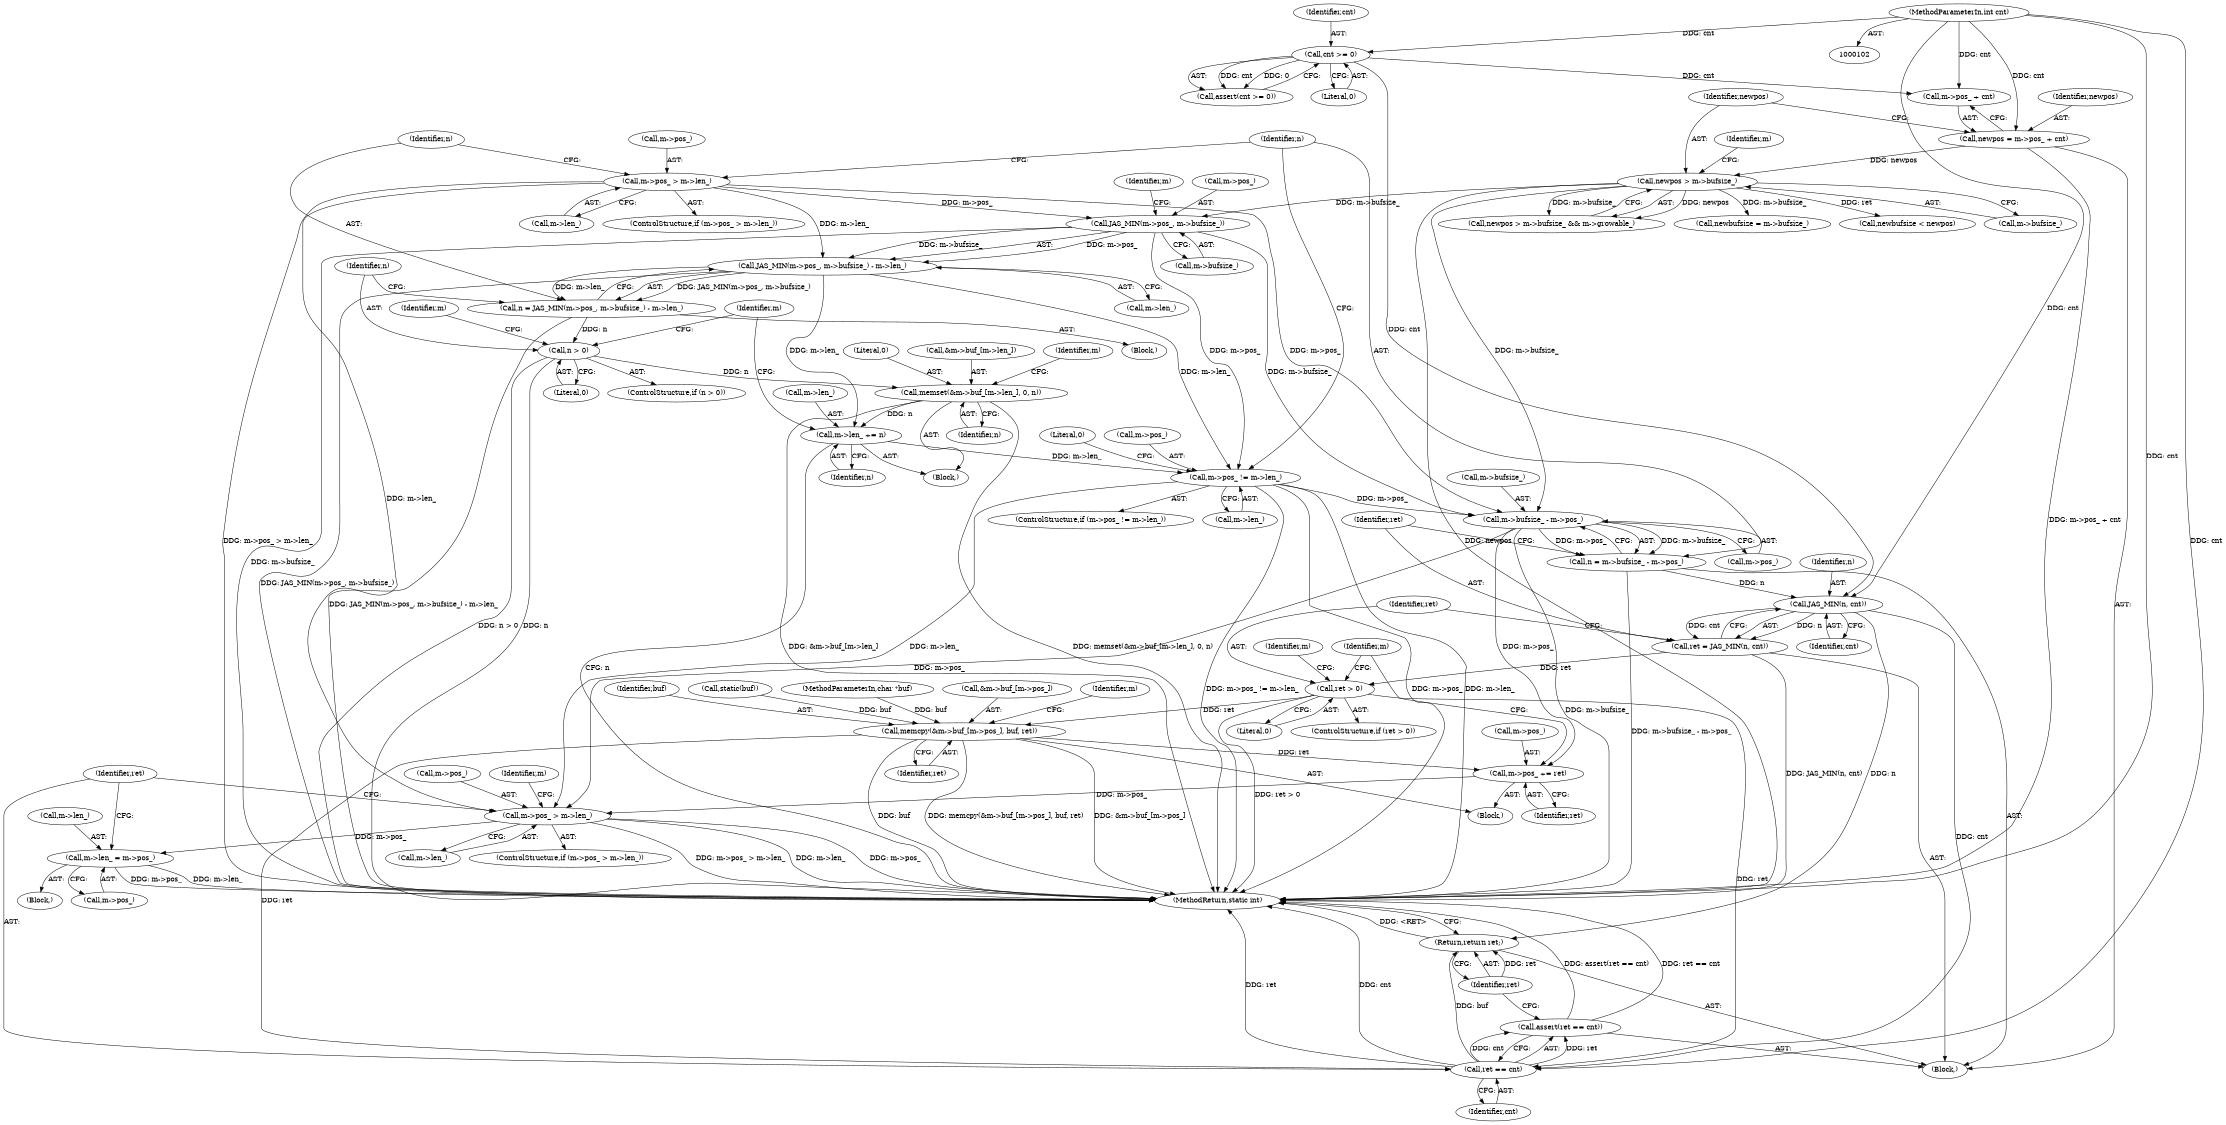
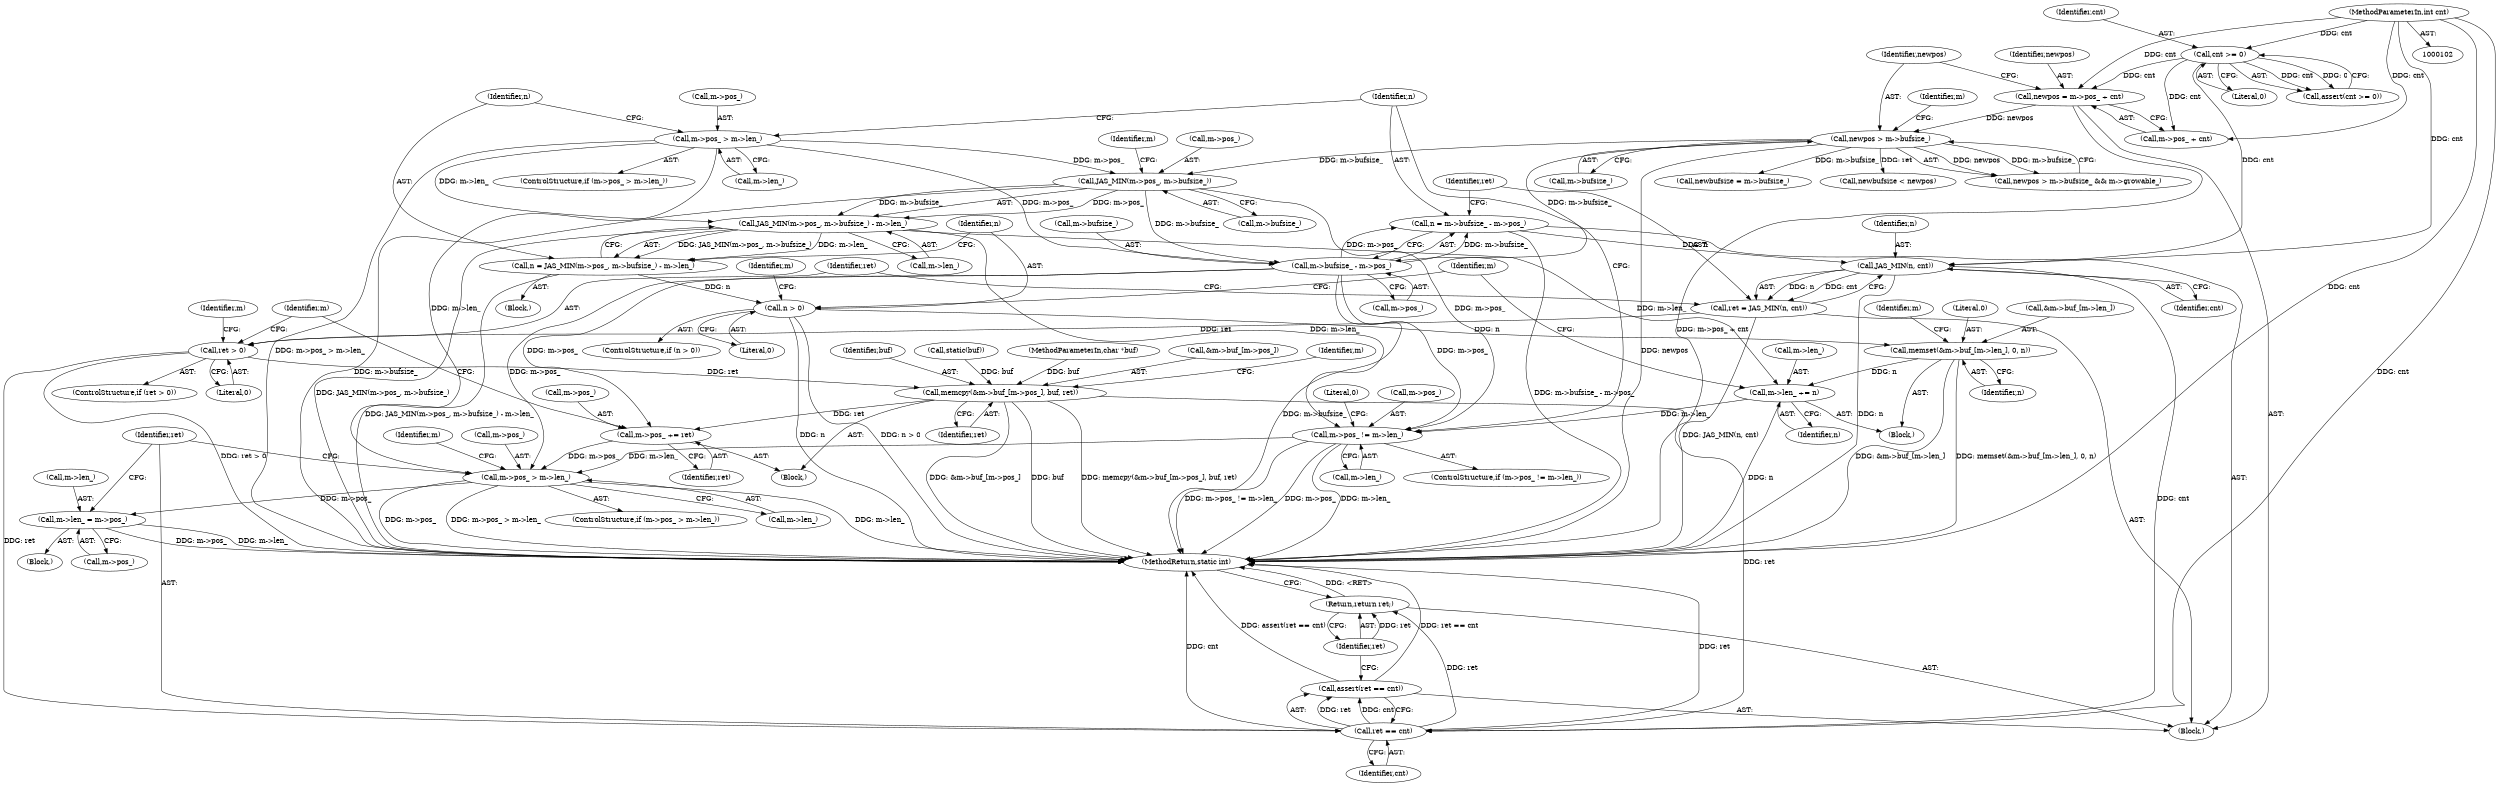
none -> (2138, 67)
(1373, 505) -> (1428, 342)
(597, 668) -> (1761, 478)
(1803, 873) -> (1707, 542)
(1472, 1006) -> (1462, 668)
